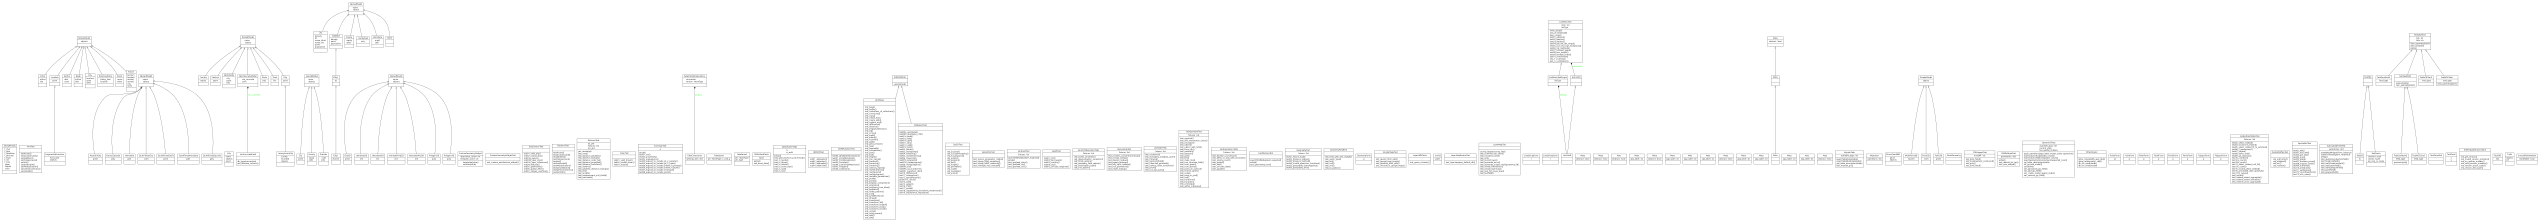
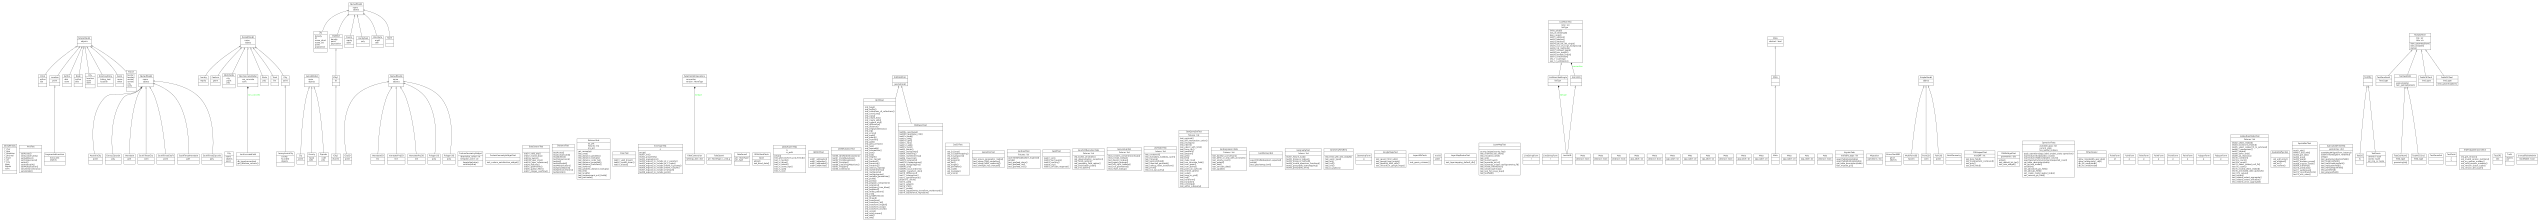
(2301, 153) -> (2302, 153)
(361, 159) -> none
